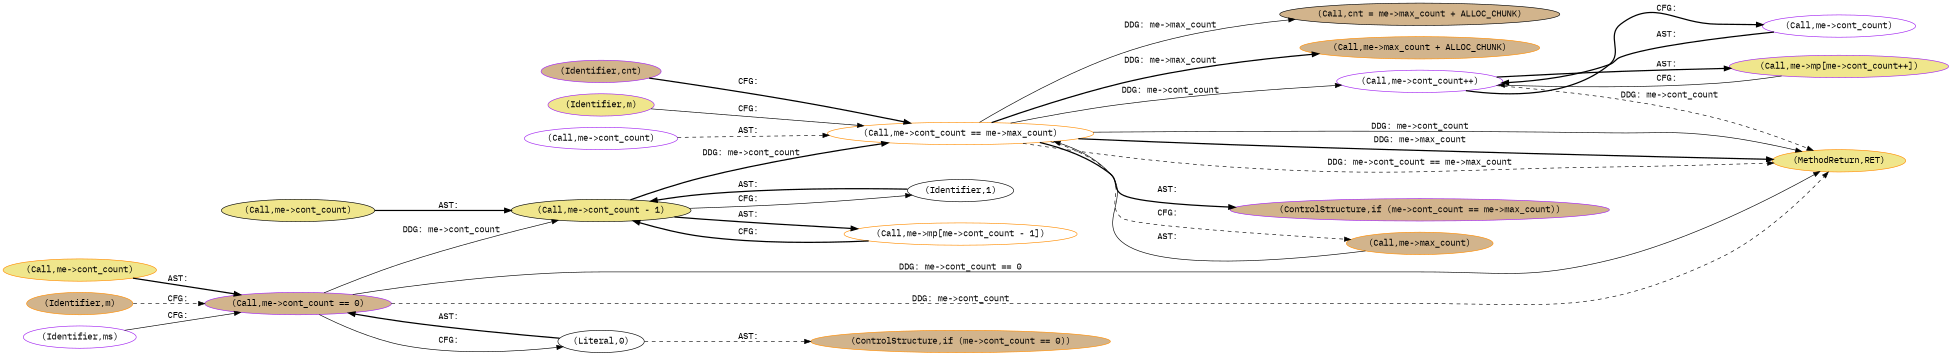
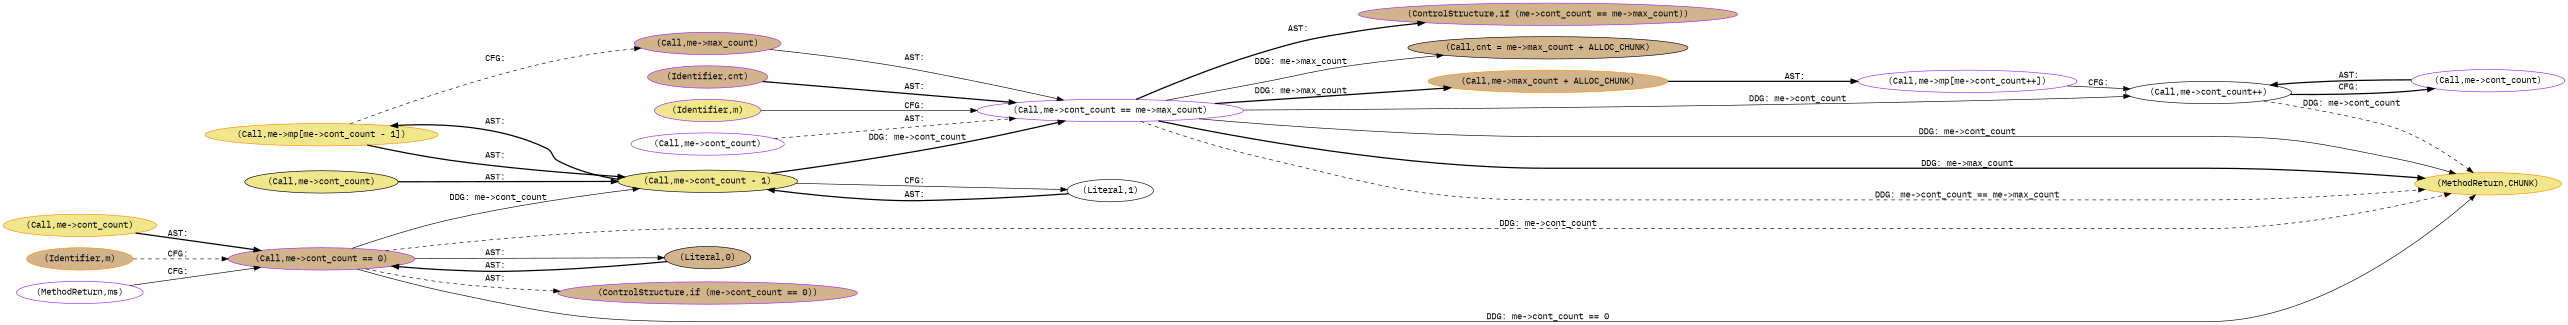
(1839, 66) -> (1967, 81)
(1610, 72) -> (1760, 81)
(1420, 81) -> (2208, 93)
(751, 82) -> (917, 87)
(961, 133) -> (1110, 111)
(1839, 161) -> (2488, 184)
(961, 191) -> (1110, 191)
(1175, 227) -> (490, 77)
(751, 232) -> (498, 156)
(961, 234) -> (321, 135)
(1420, 243) -> (708, 43)
(80, 337) -> (80, 292)
(451, 341) -> (498, 253)
(601, 341) -> (708, 258)
(724, 341) -> (459, 284)
(961, 341) -> (708, 293)
